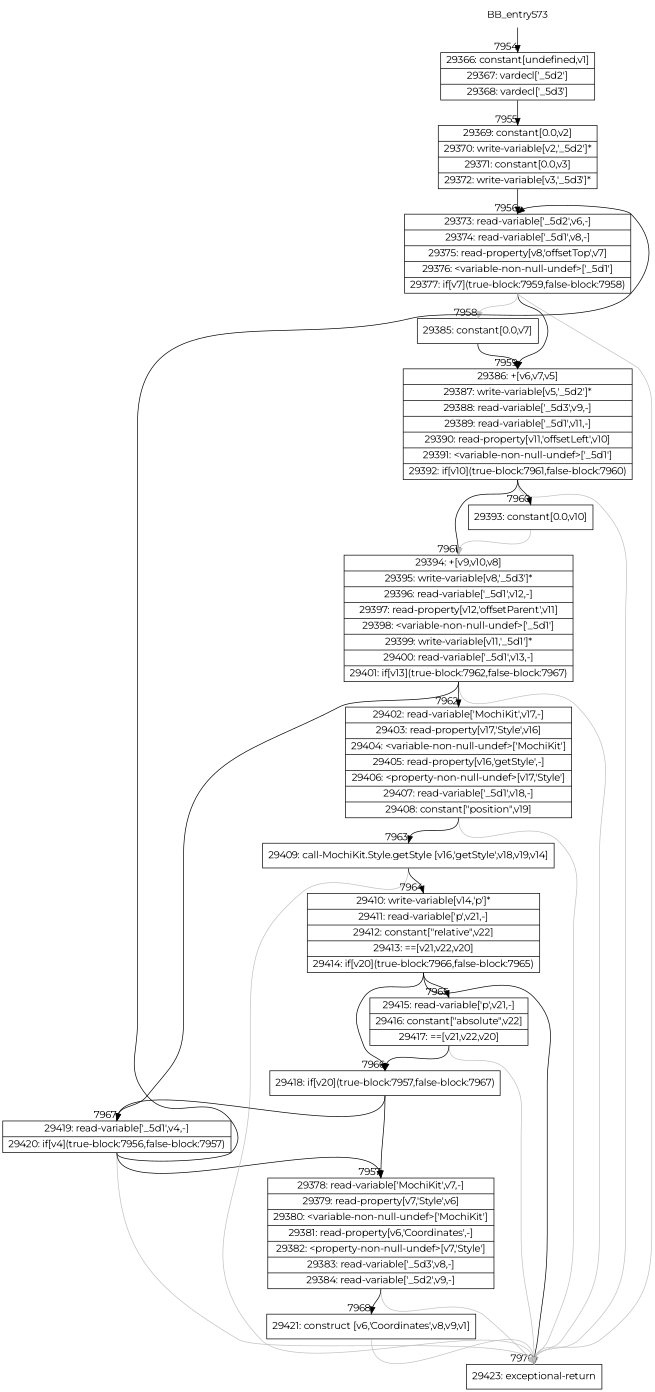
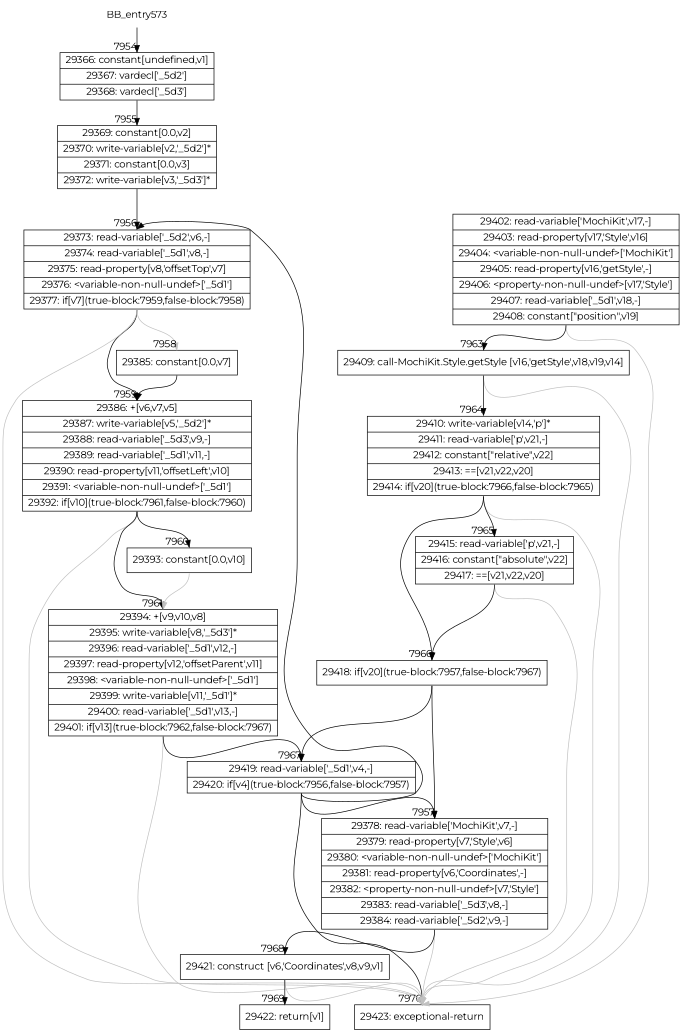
(459, 691) -> none
none -> (285, 1017)
(547, 1112) -> (593, 762)
(253, 1343) -> (311, 923)
